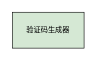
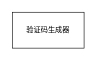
(48, 30) -> (48, 30)
